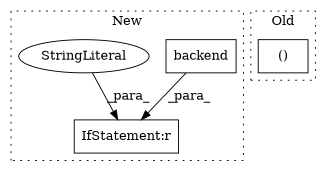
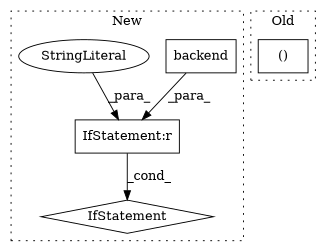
none -> (127, 217)
